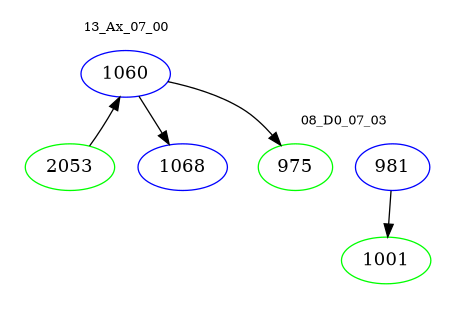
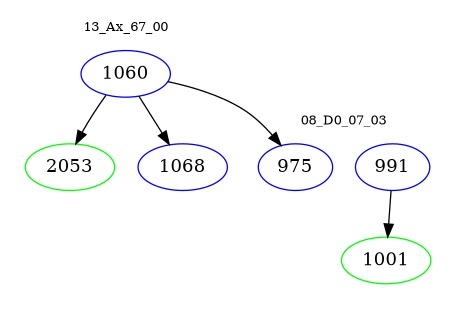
(126, 28) -> (126, 28)
(102, 128) -> (93, 114)
(295, 167) -> (295, 167)
(393, 167) -> (393, 167)
